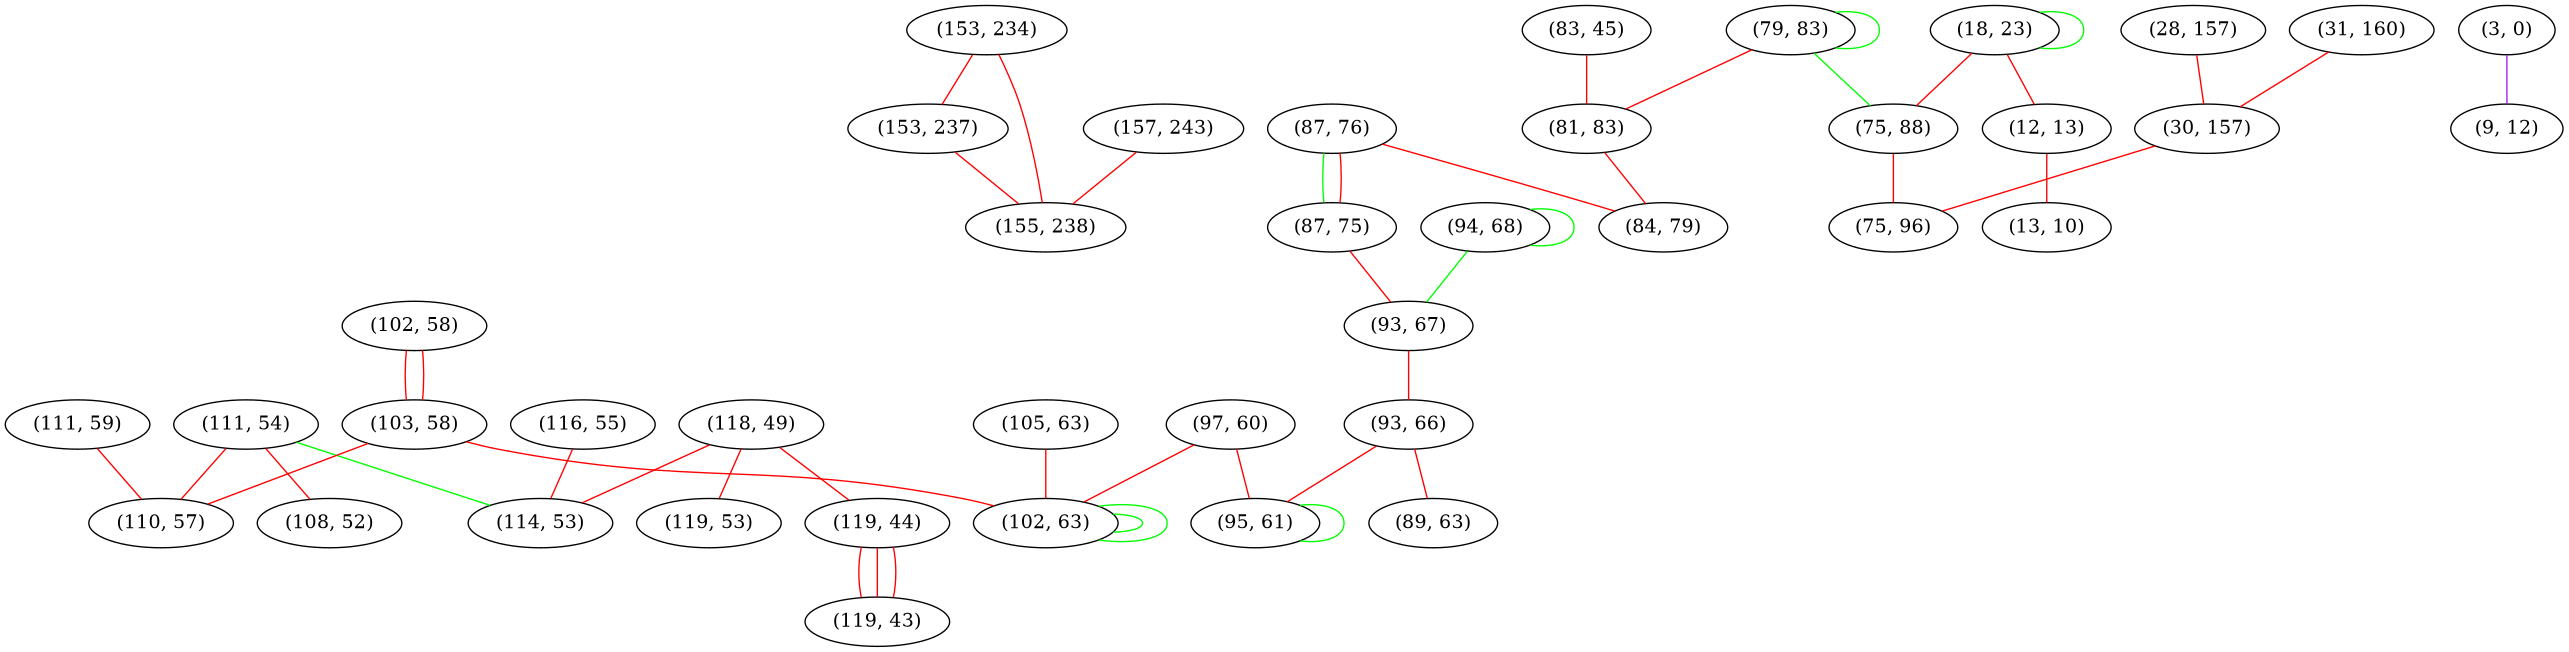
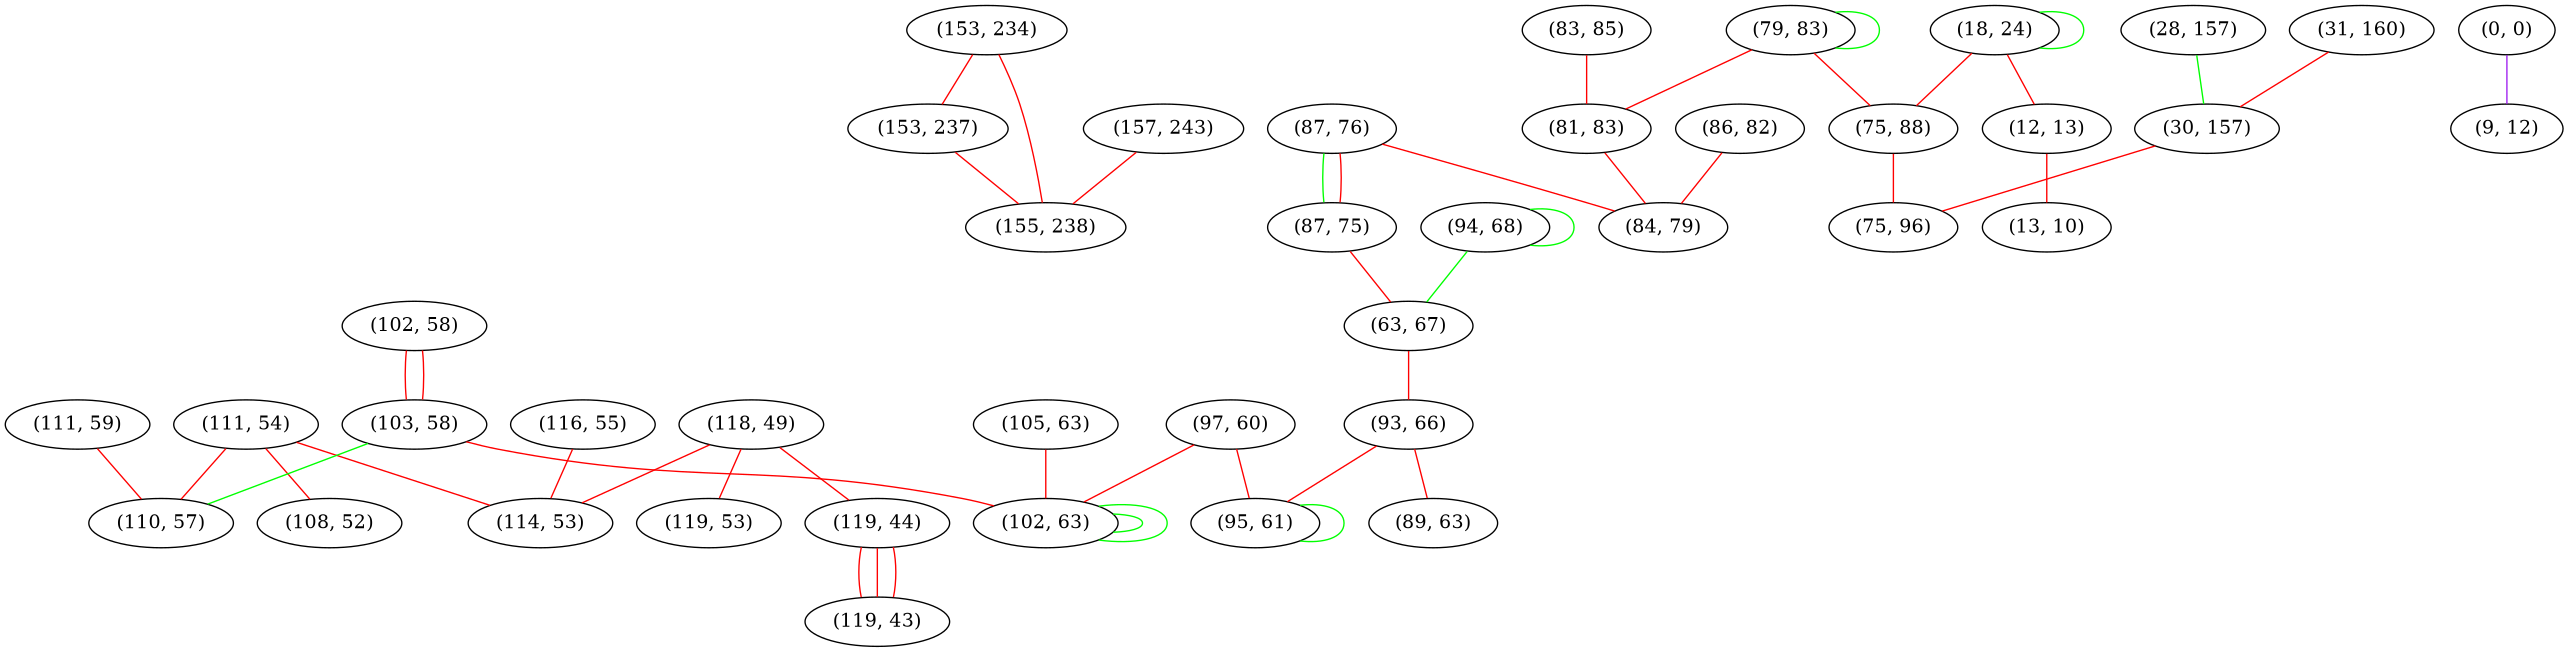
(1587, 30) -> (1587, 30)
(1995, 30) -> (1995, 30)
(2507, 30) -> (2507, 30)
(1842, 79) -> (1842, 79)
(2200, 80) -> (2200, 80)
none -> (1740, 129)
(1409, 326) -> (1409, 326)
(300, 469) -> (300, 469)
(393, 474) -> (393, 474)
